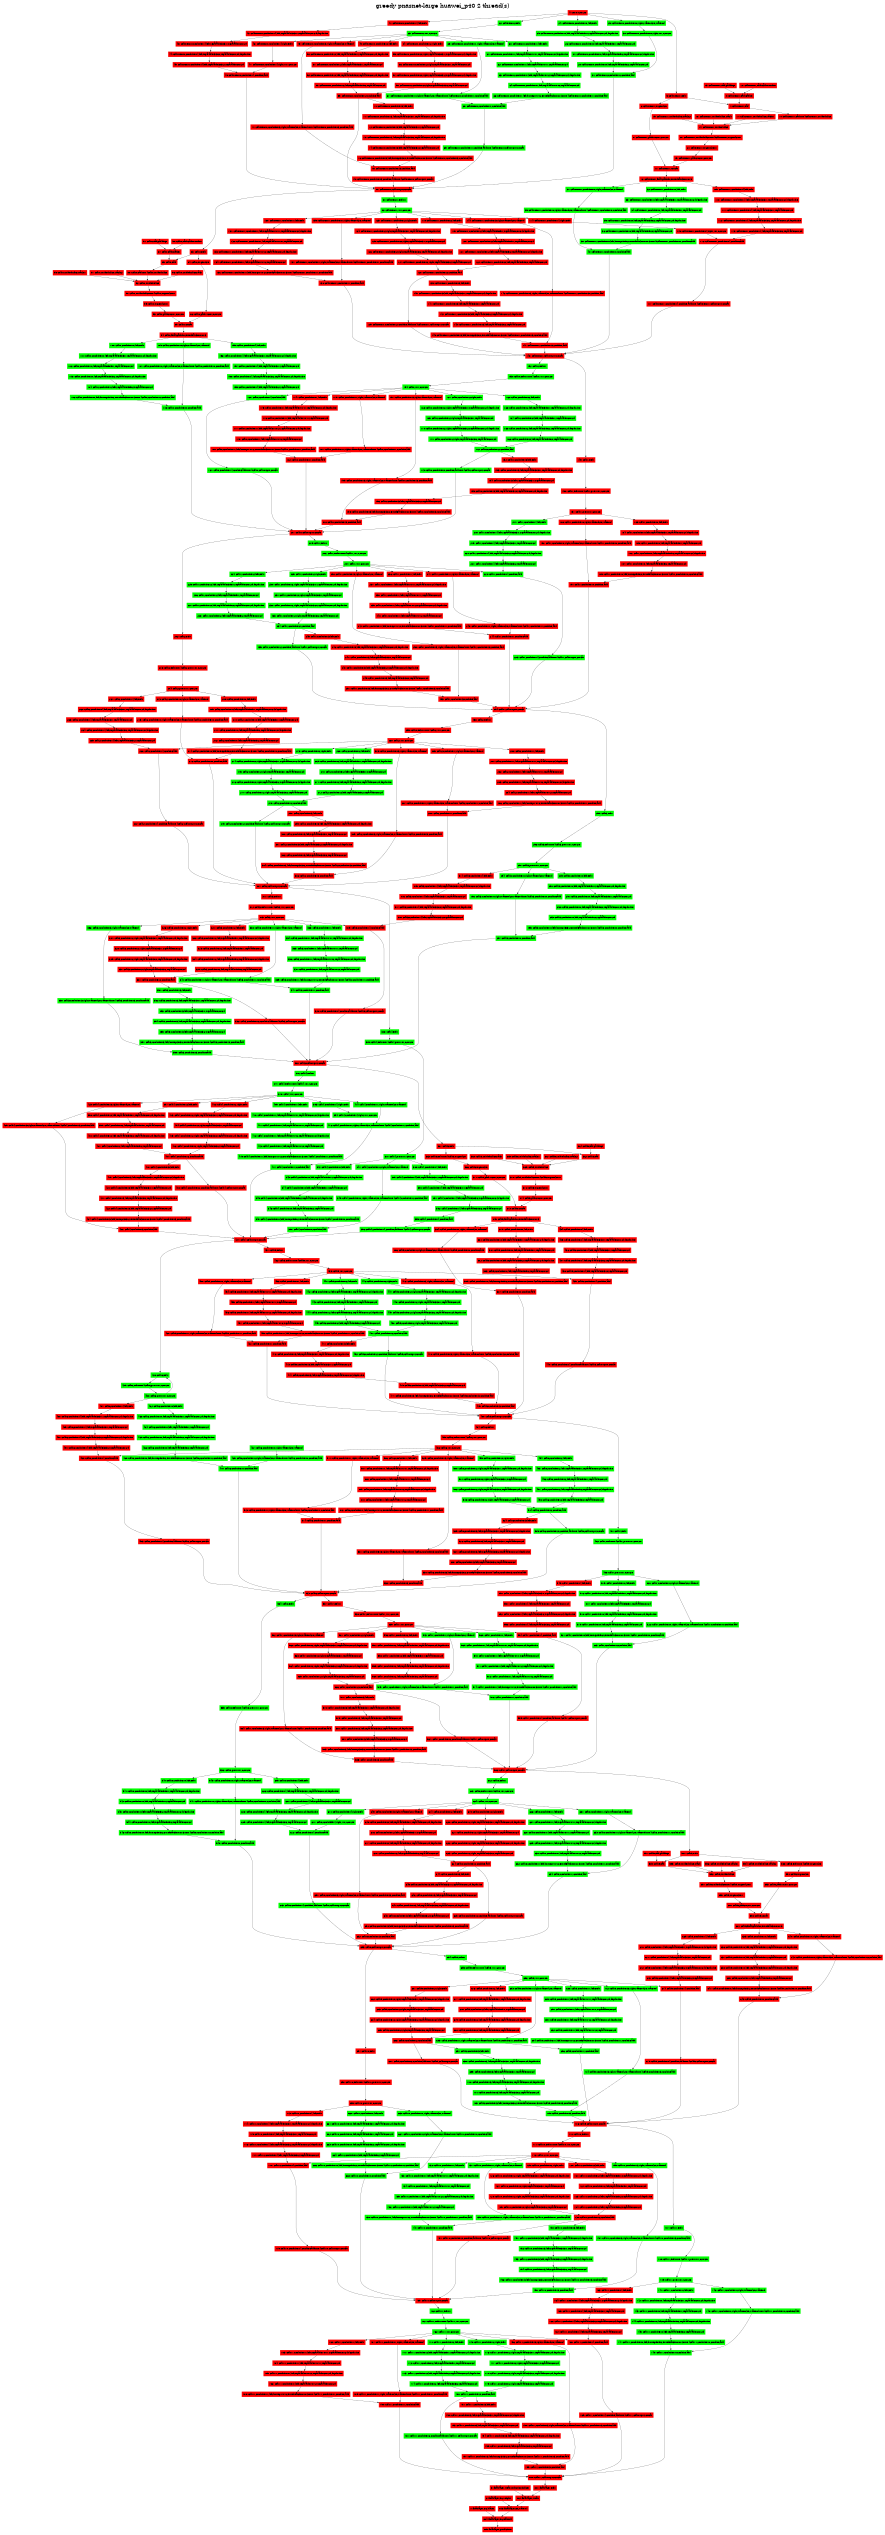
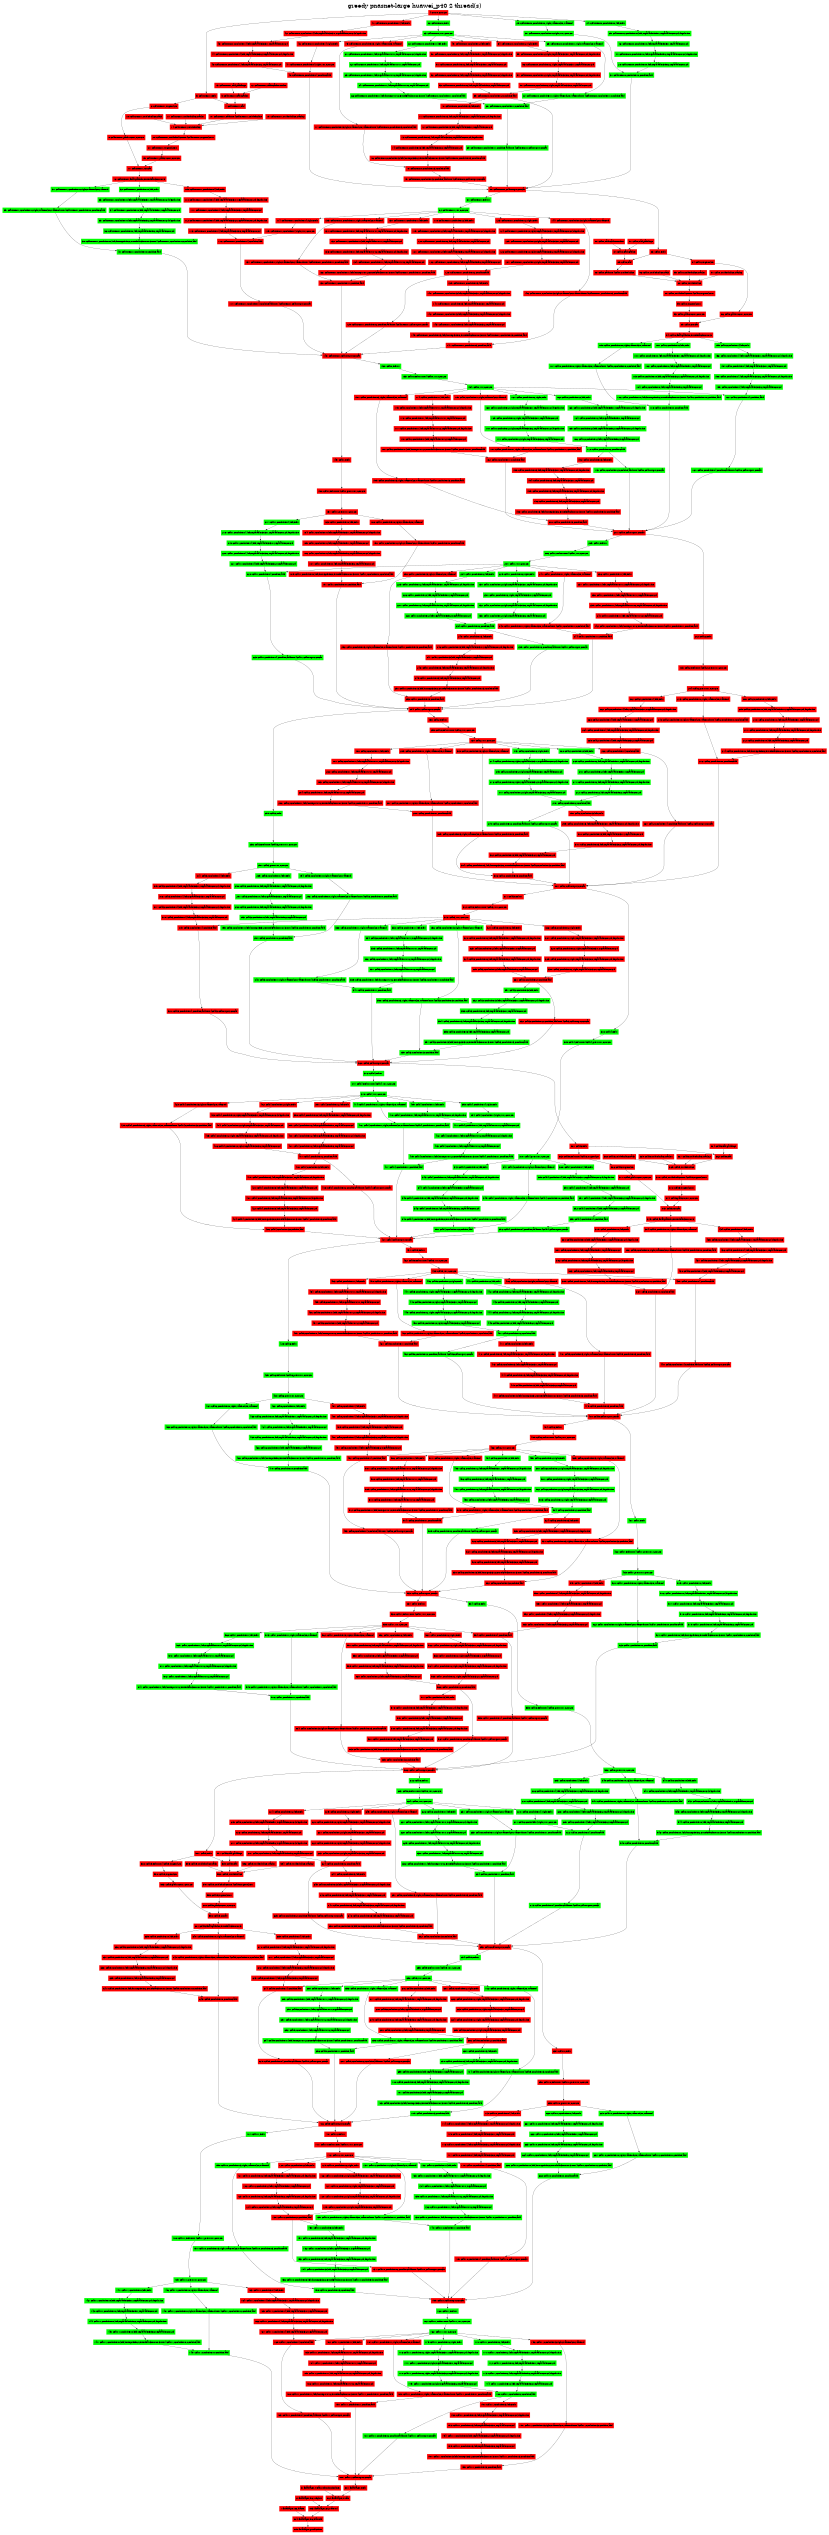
(173, 1386) -> (261, 1401)
